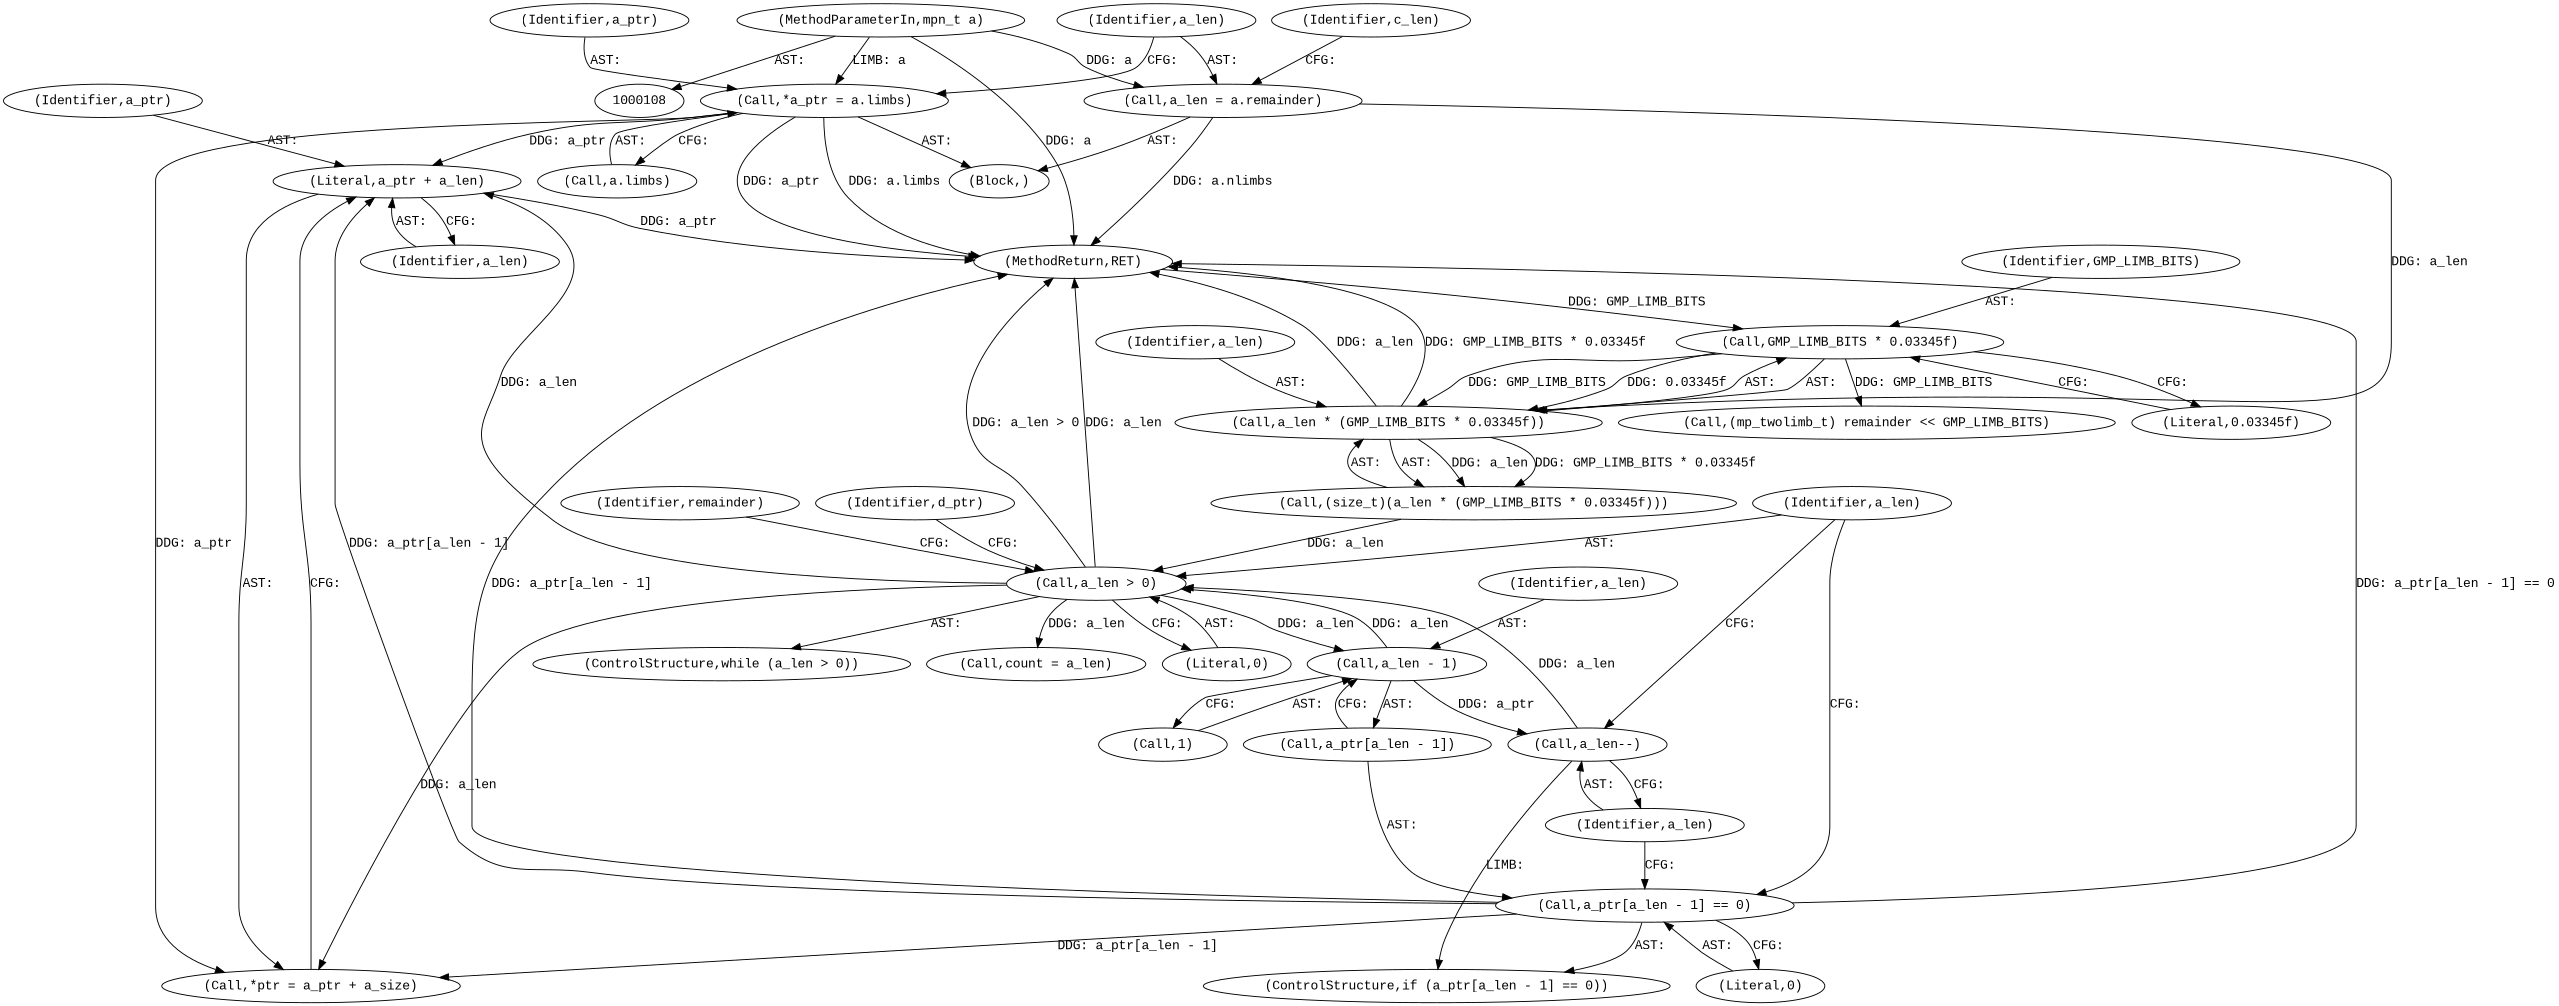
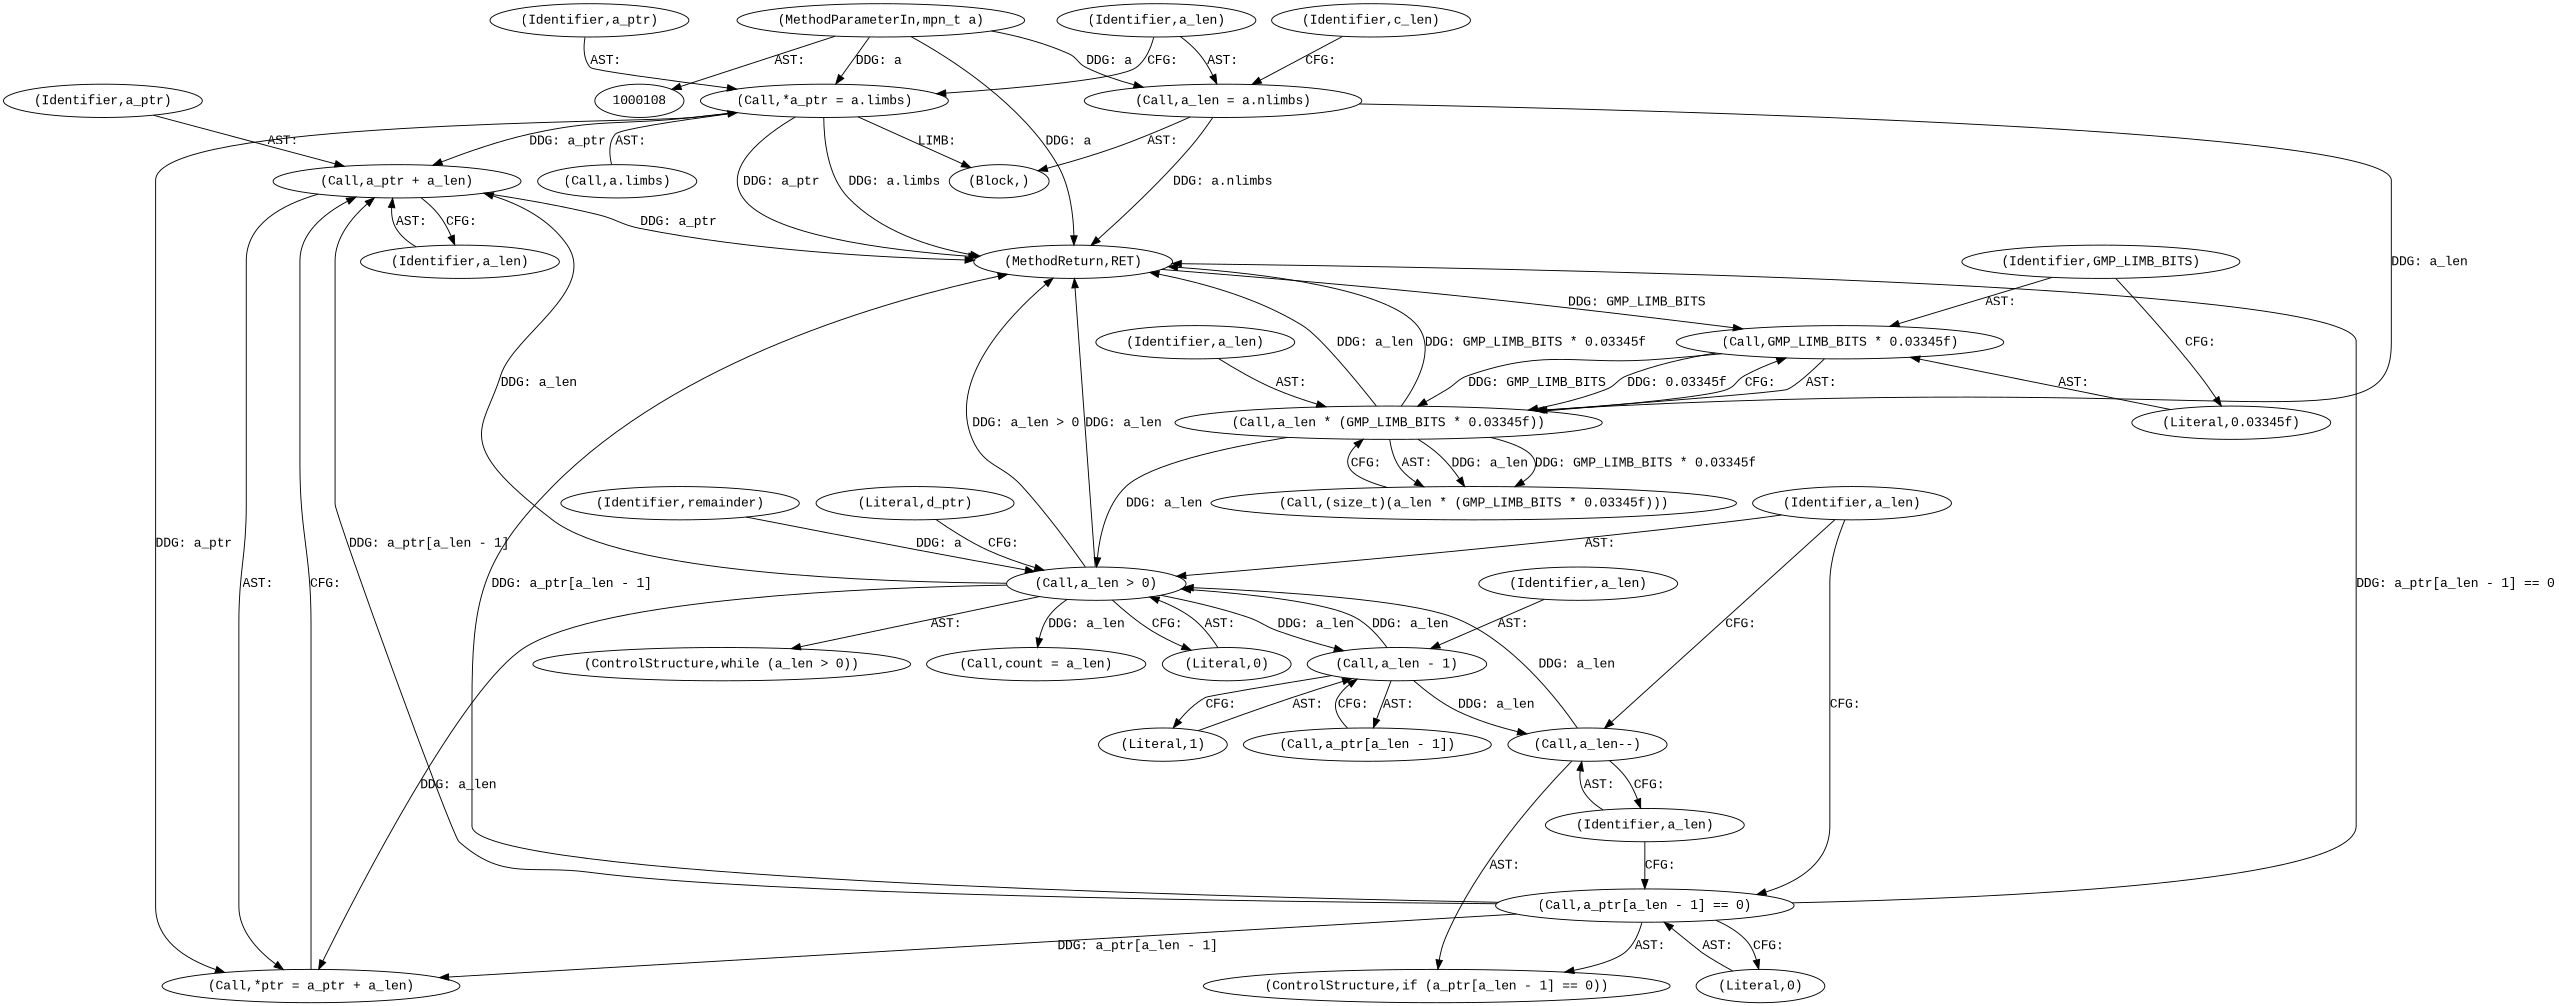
(879, 61) -> (879, 61)
(1223, 101) -> (1223, 101)
(690, 129) -> none
(941, 141) -> (941, 141)
(397, 181) -> (397, 181)
(2085, 369) -> (2168, 337)
(1764, 382) -> (1764, 382)
(2078, 382) -> (2078, 382)
(1867, 423) -> none
(1370, 463) -> (1370, 463)
(915, 503) -> (915, 503)
(939, 543) -> (939, 543)
(1282, 544) -> (1166, 466)
(1496, 704) -> (1496, 704)
(1163, 745) -> (1163, 745)
(1402, 863) -> none
(1509, 865) -> (1509, 865)
(311, 986) -> (311, 986)
